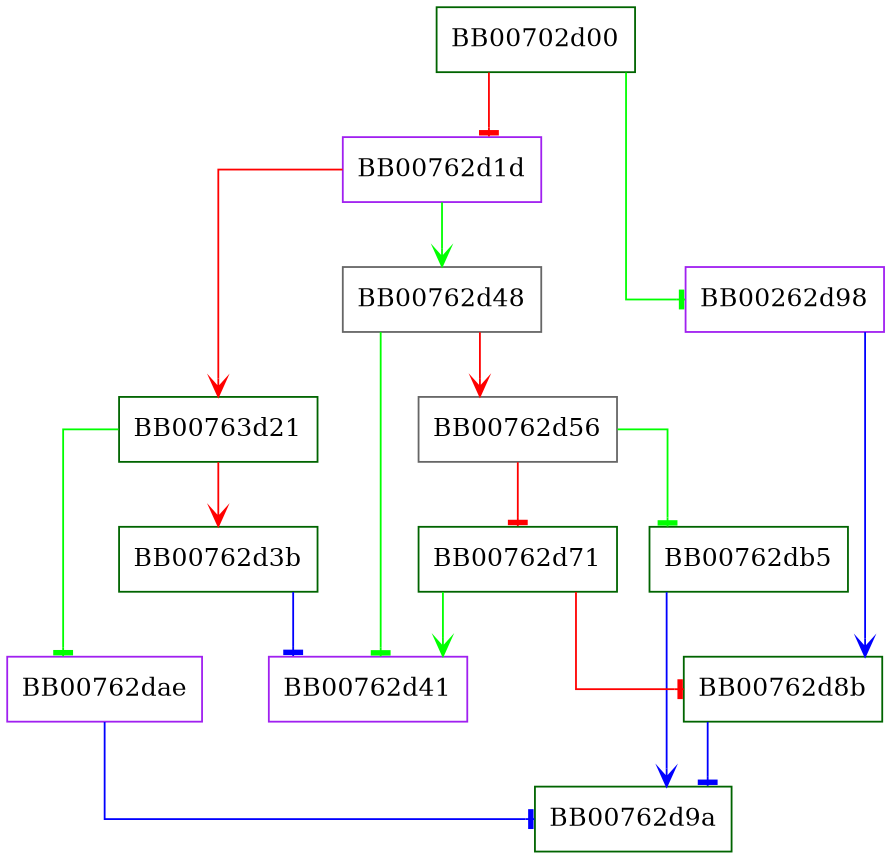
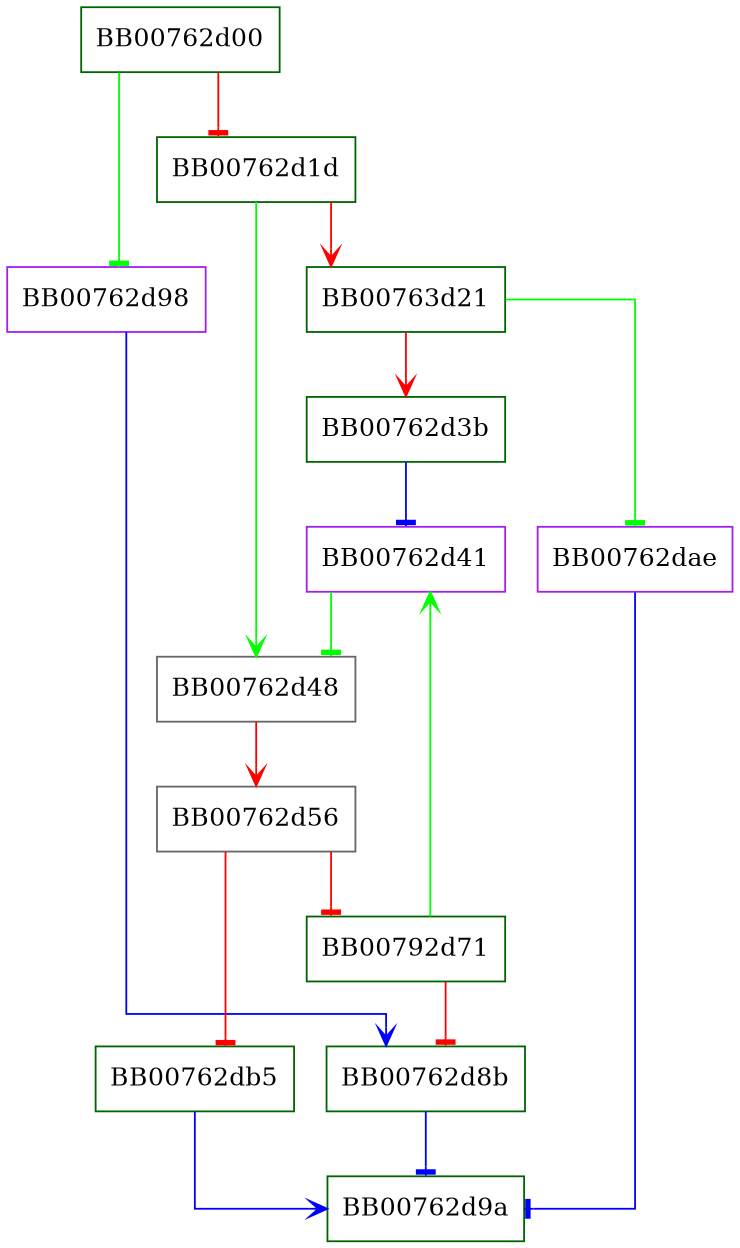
(536, 40) -> (180, 40)
(442, 170) -> (256, 170)
(785, 299) -> (106, 299)
(668, 449) -> (226, 945)
(381, 490) -> (331, 620)
(518, 559) -> (406, 949)
